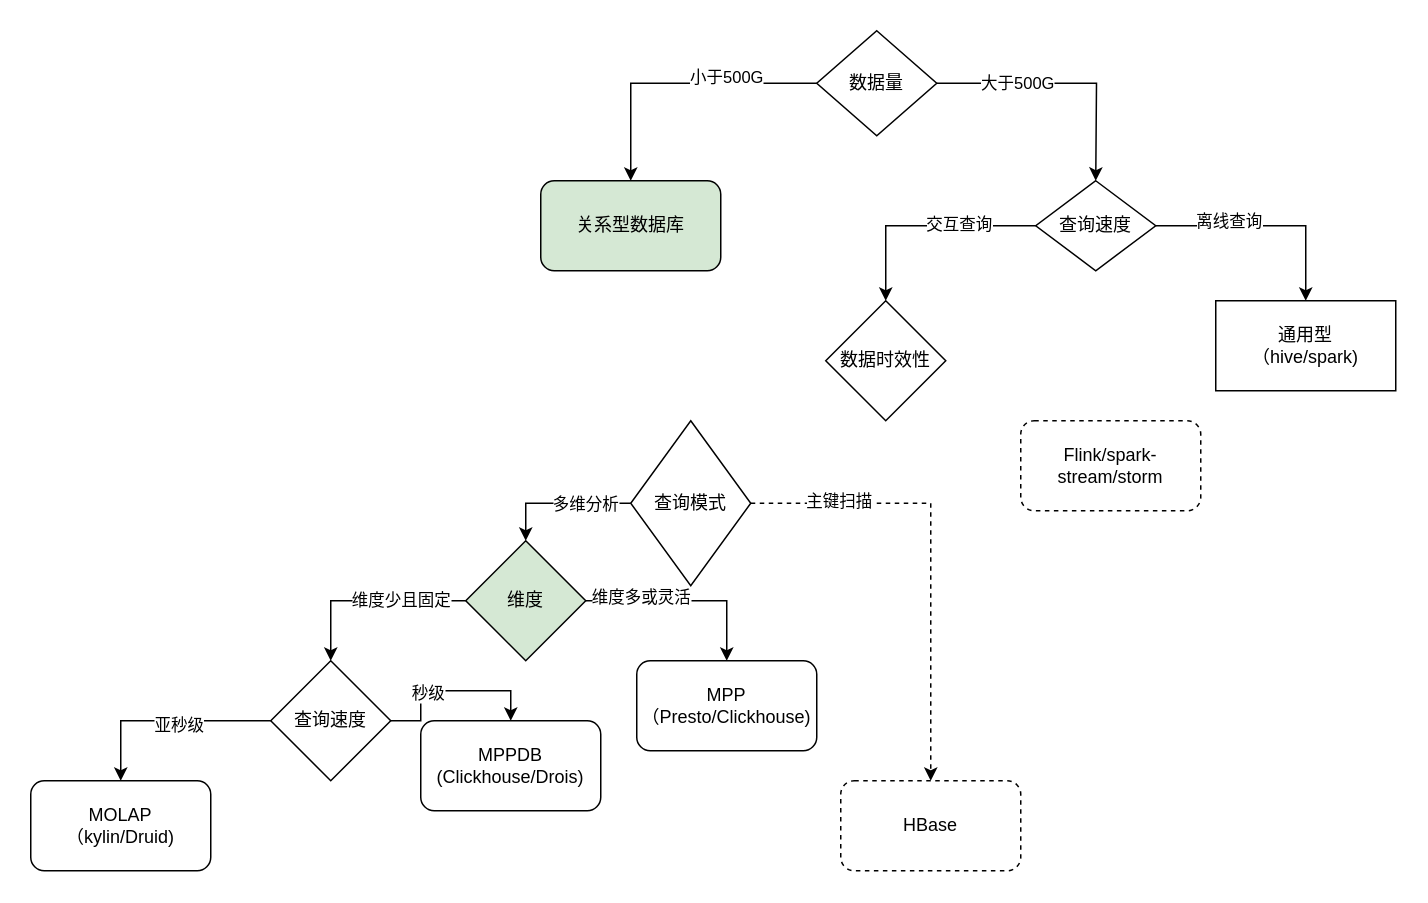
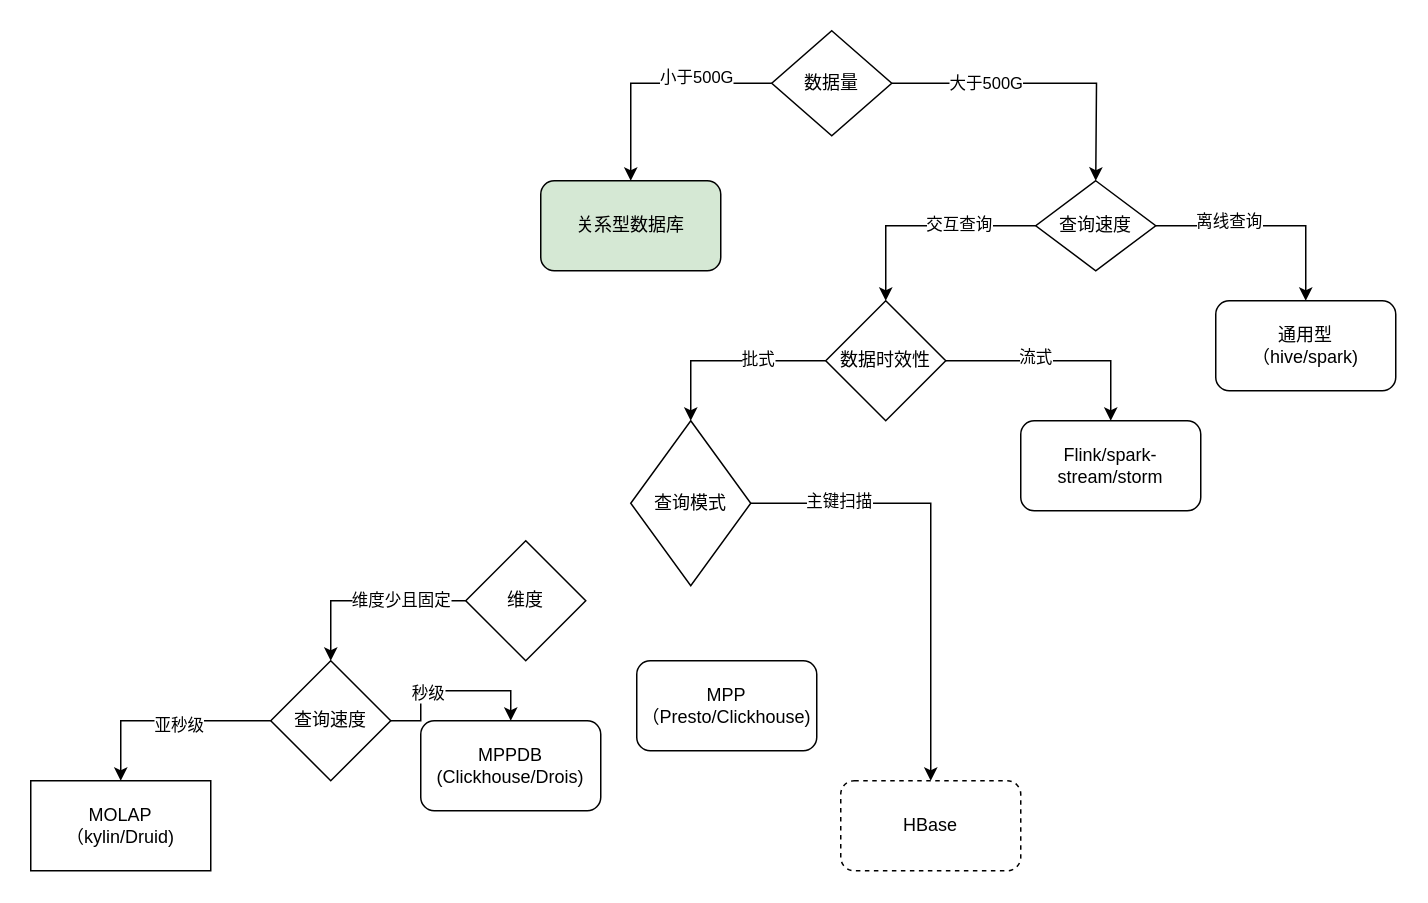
(877, 83) -> (832, 83)
(1306, 346) -> (1306, 346)
none -> (734, 361)
none -> (1053, 361)
(1111, 466) -> (1111, 466)
(565, 503) -> none
(526, 601) -> (526, 601)
(681, 601) -> none
(931, 607) -> (931, 607)
(121, 826) -> (121, 826)
